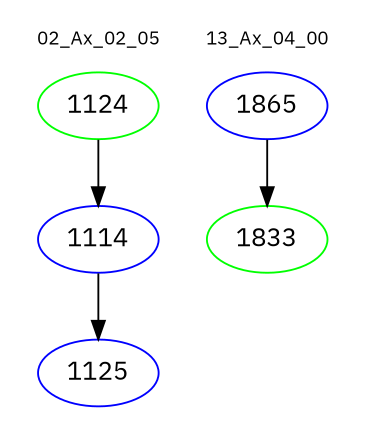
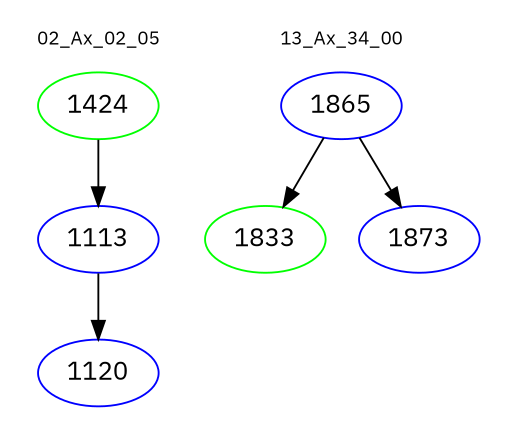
(268, 40) -> (342, 40)
(98, 106) -> (98, 106)
(98, 239) -> (98, 239)
none -> (419, 239)
(98, 373) -> (98, 373)
